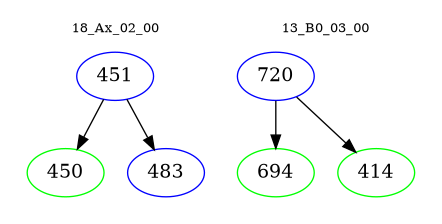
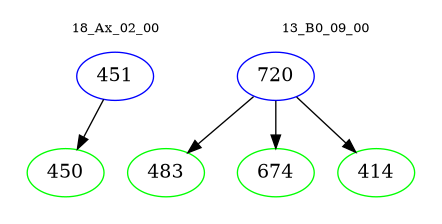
(326, 29) -> (326, 29)
(137, 119) -> (236, 112)
(166, 173) -> (166, 173)
(276, 173) -> (276, 173)
